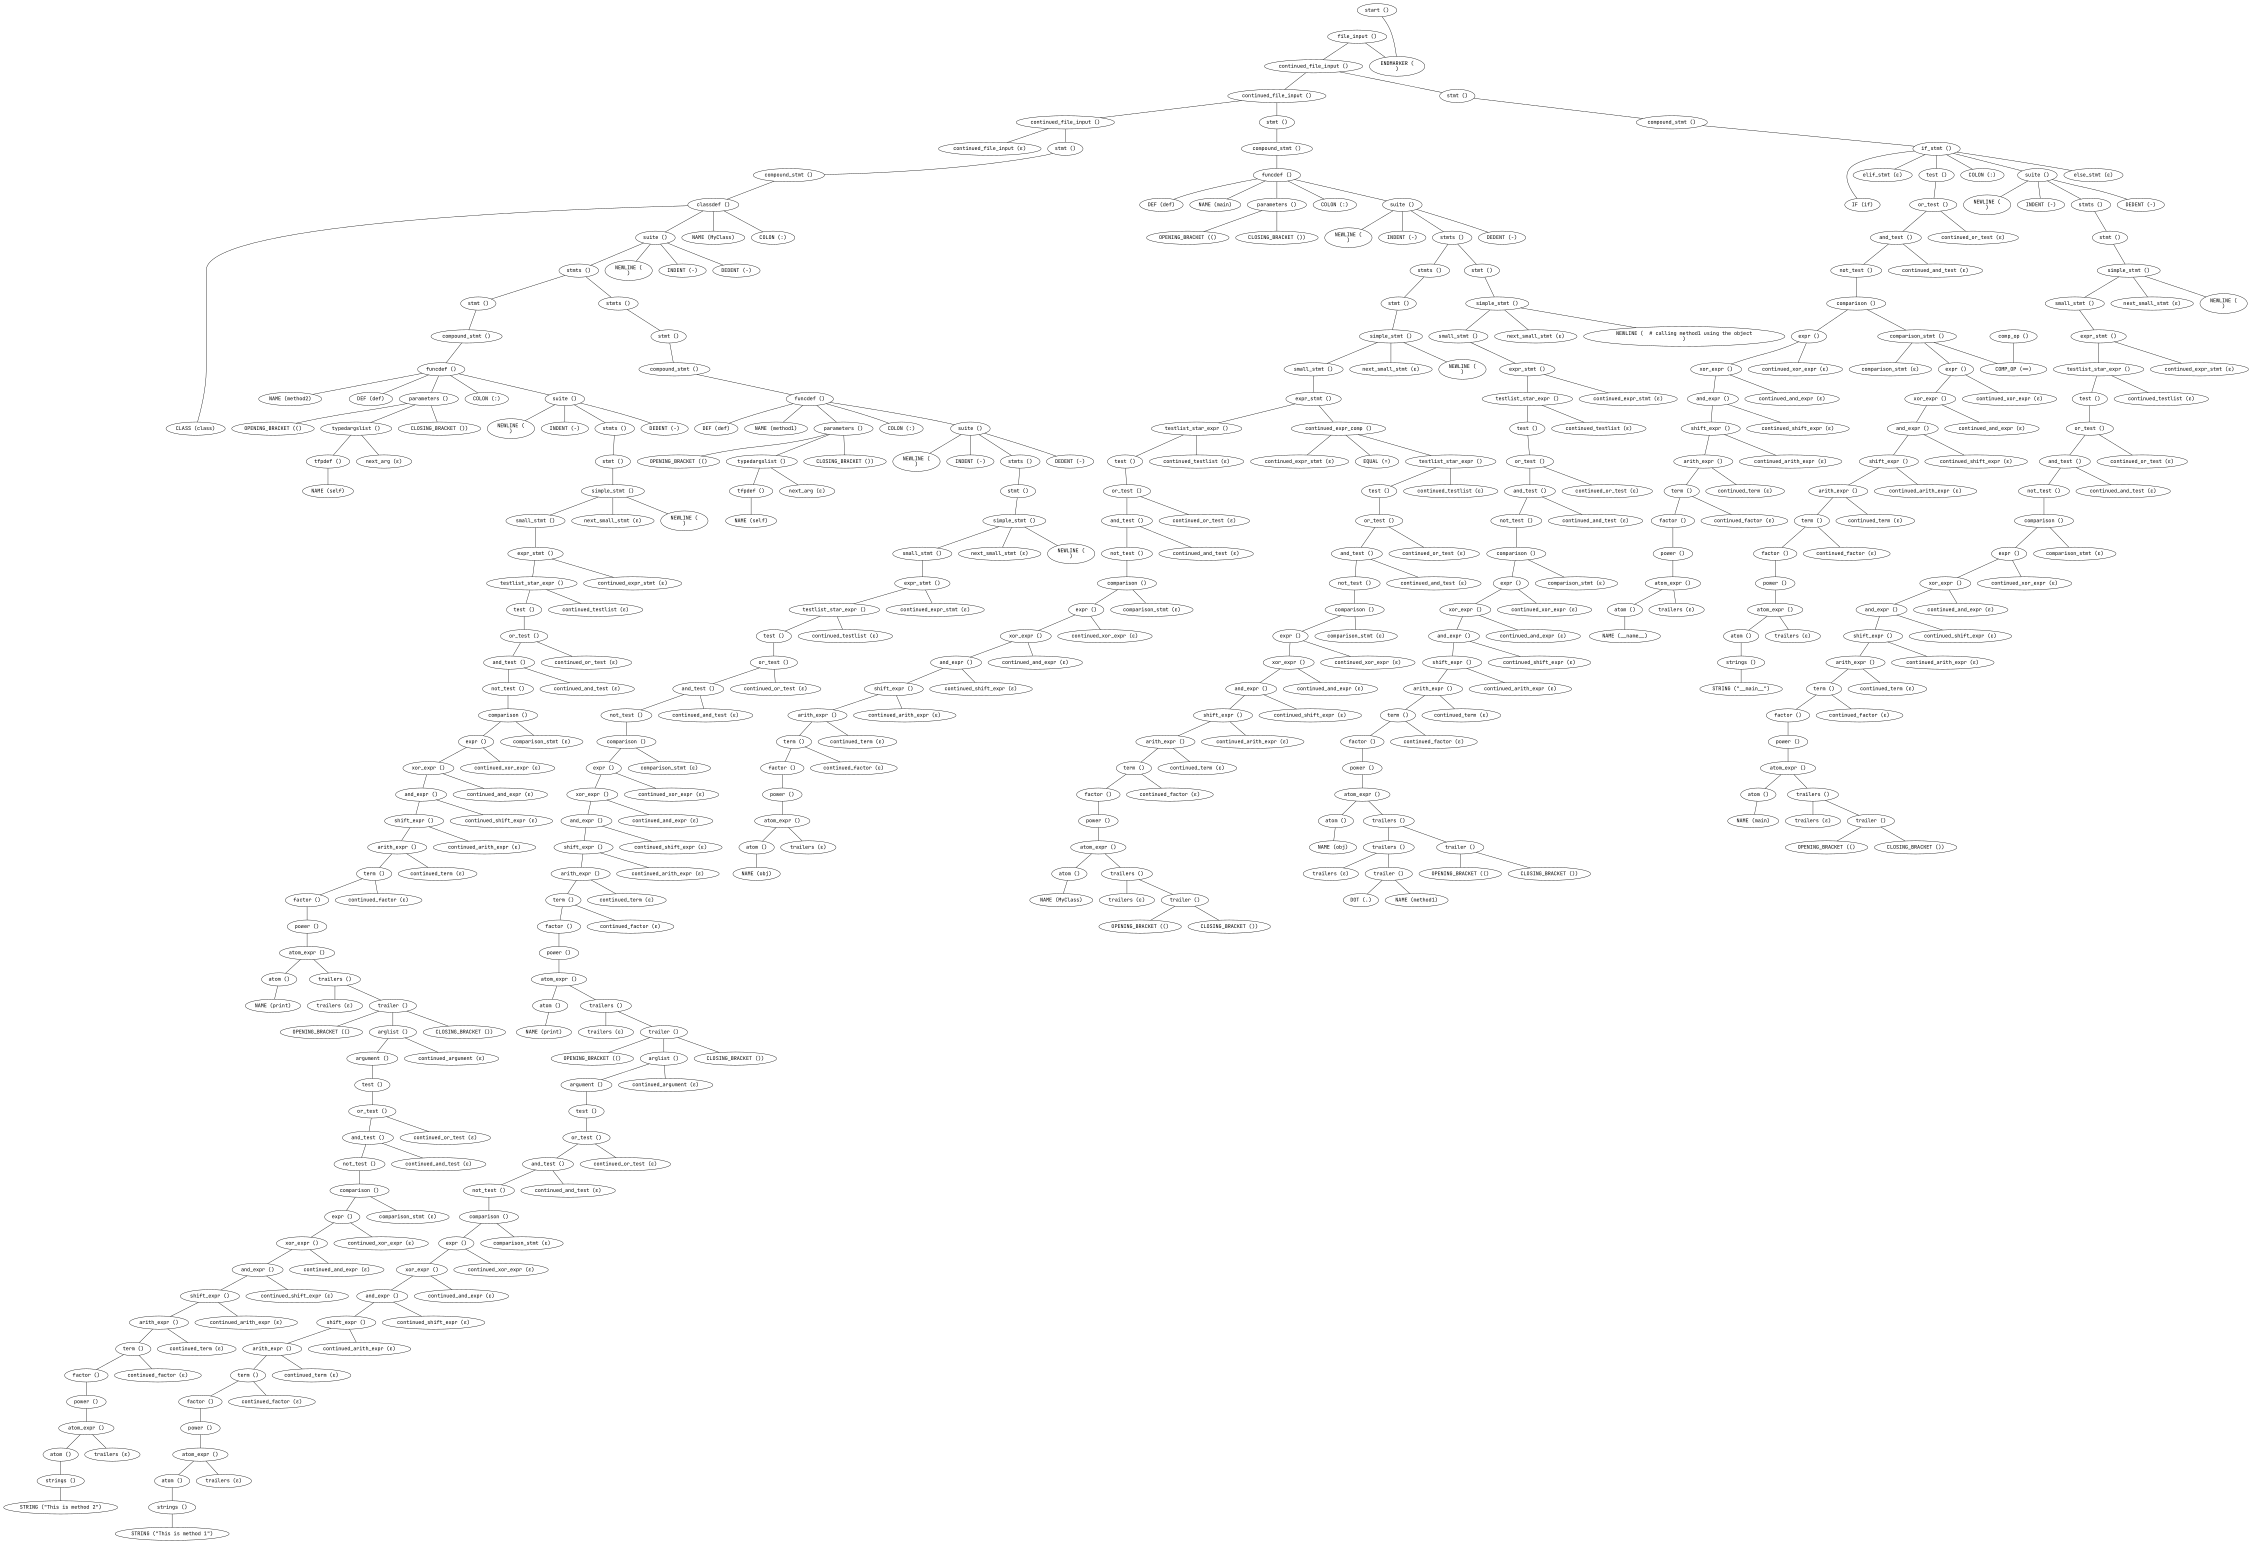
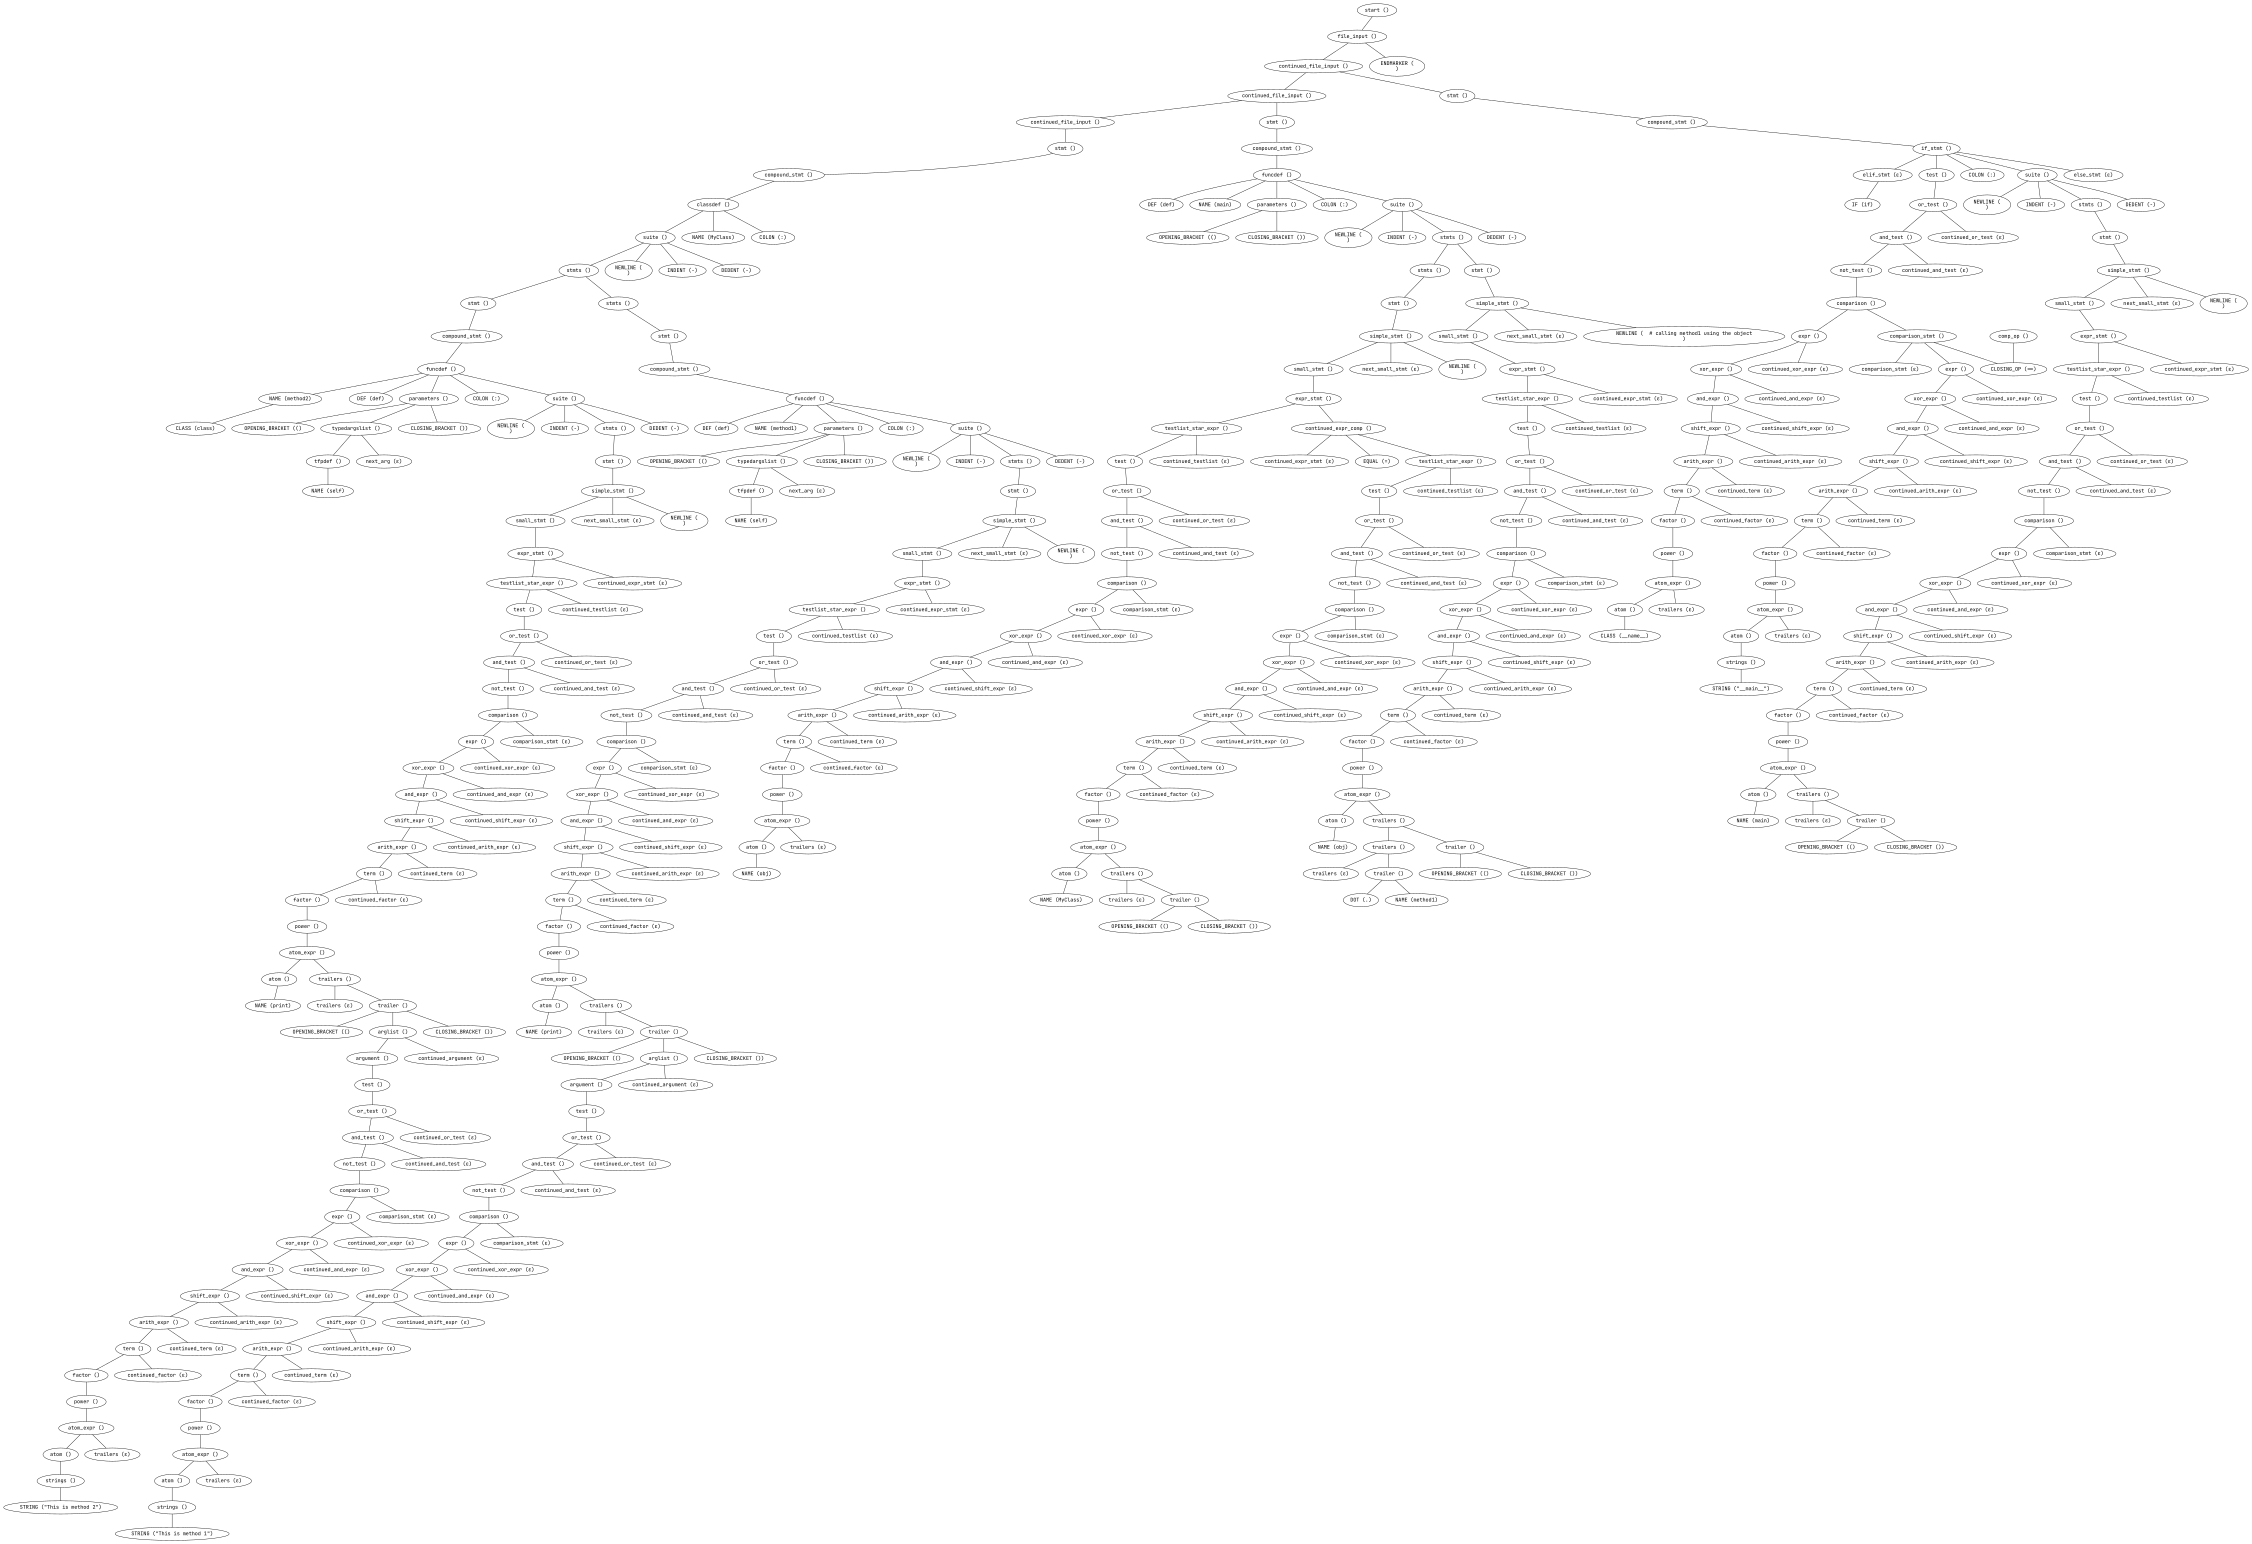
(1392, 35) -> (1367, 23)
(990, 149) -> none
(1865, 160) -> (1873, 190)
(366, 225) -> (243, 414)
(2014, 369) -> (2014, 369)
(1625, 636) -> (1625, 636)
